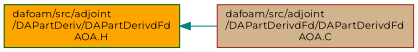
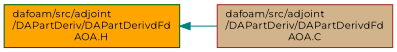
(315, 26) -> (305, 26)
